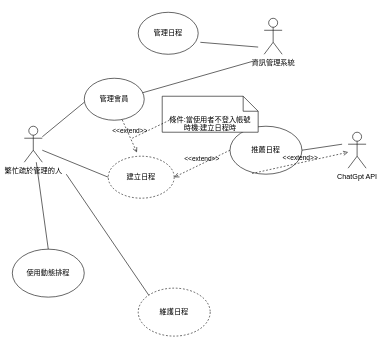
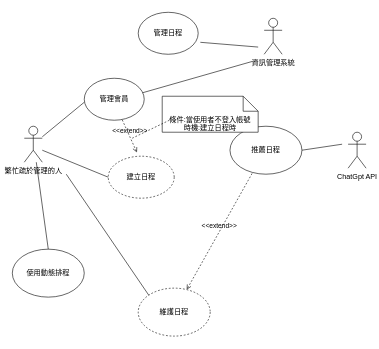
(299, 163) -> (220, 231)
(202, 164) -> none
